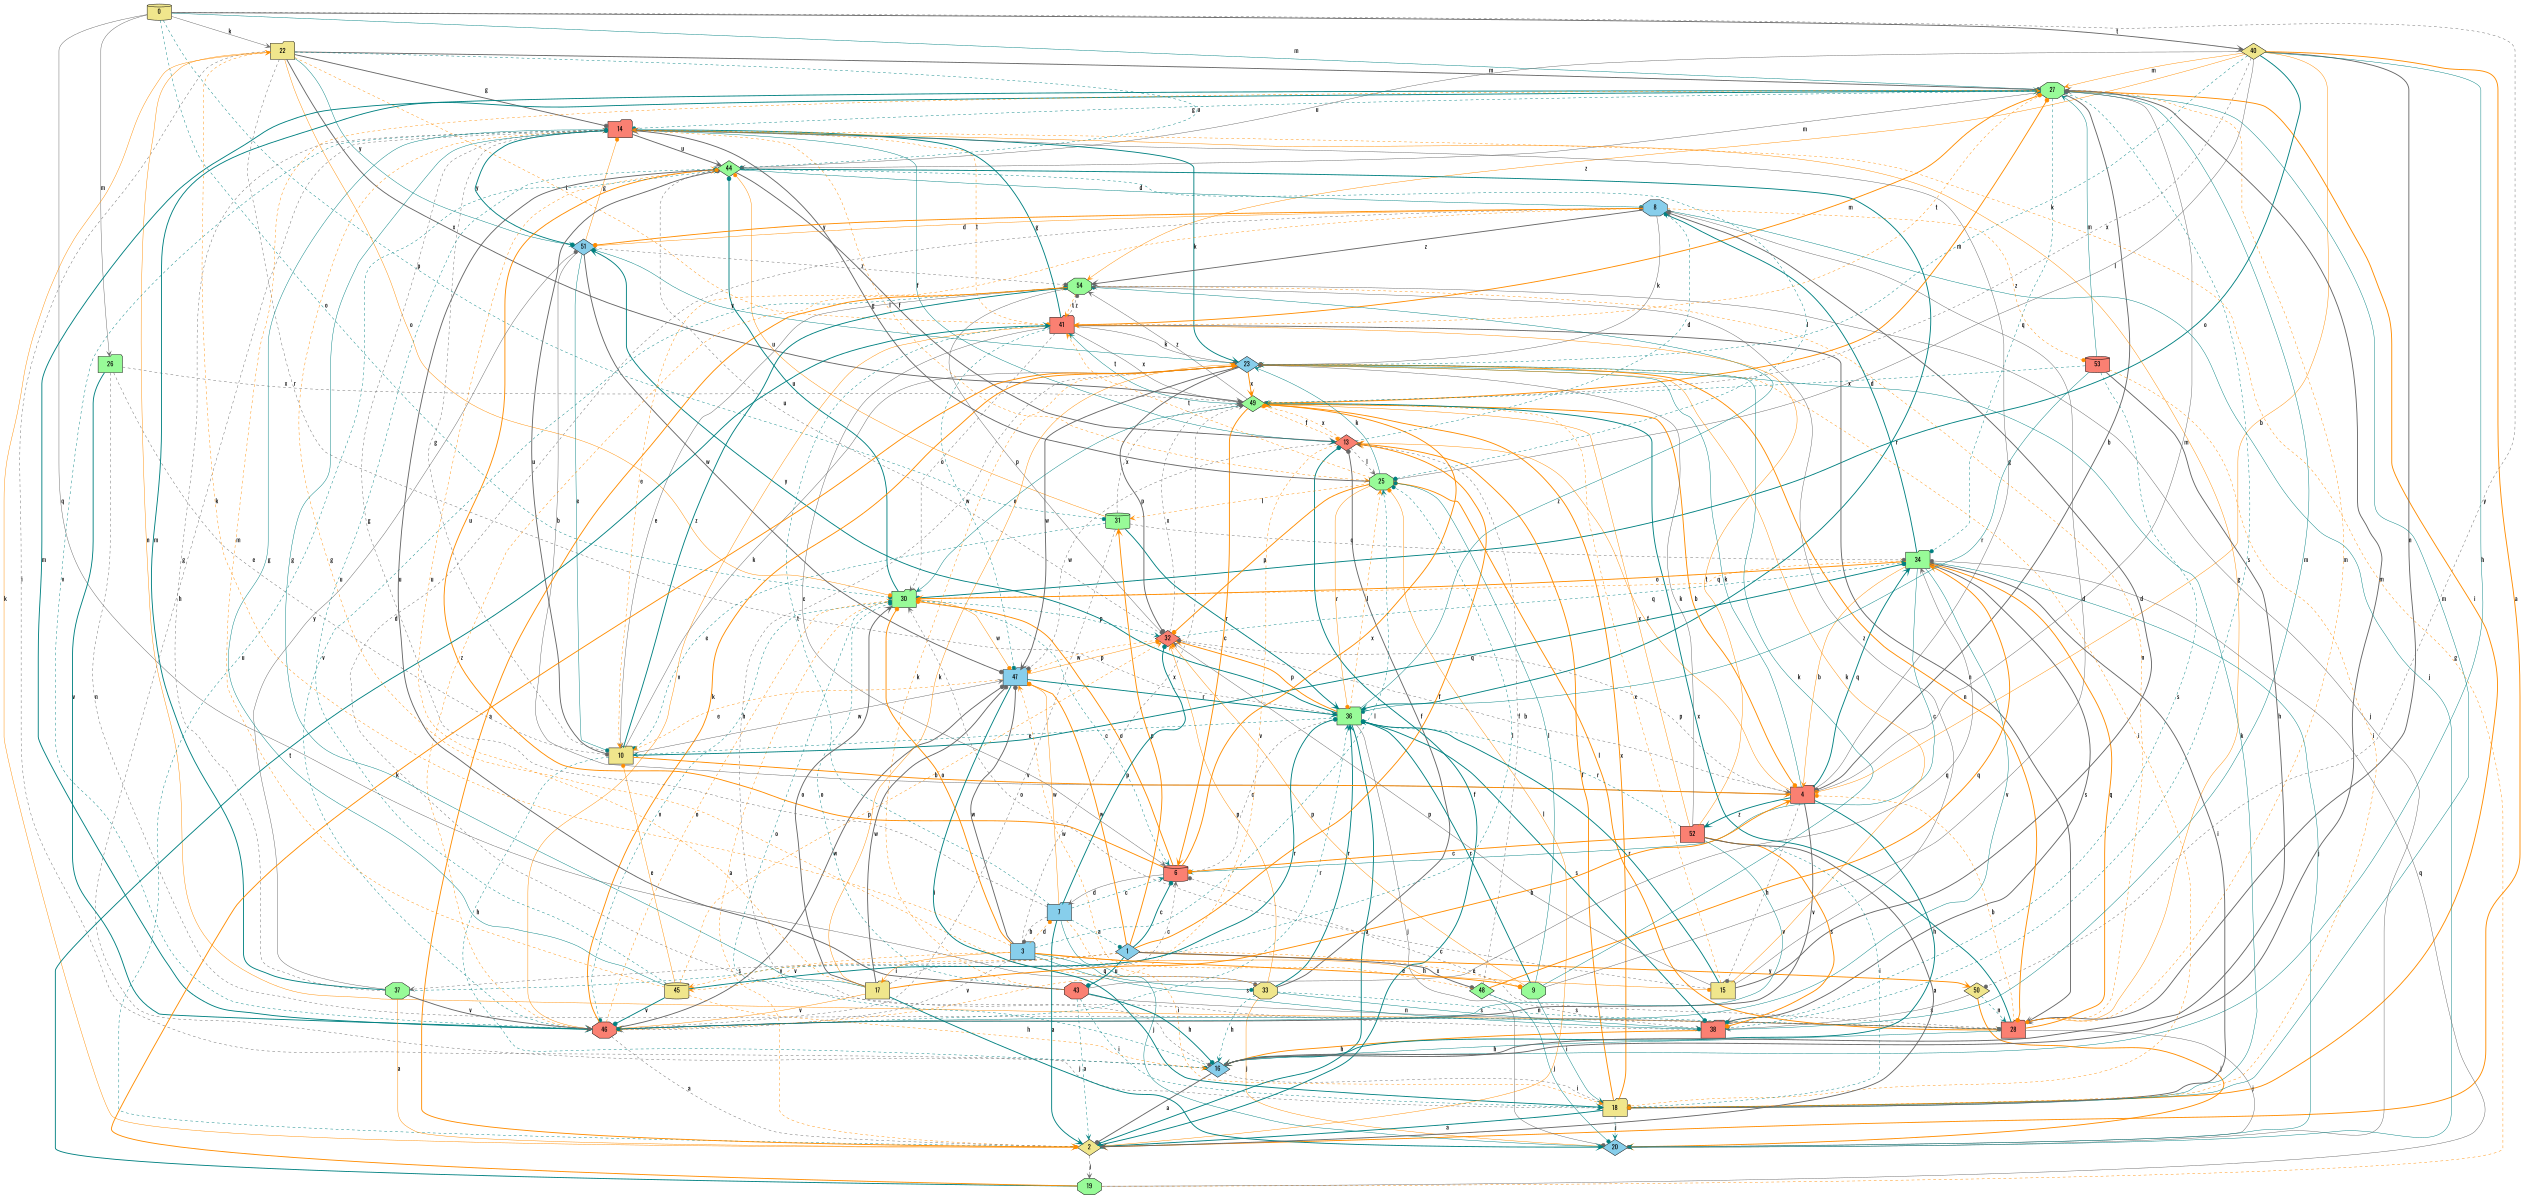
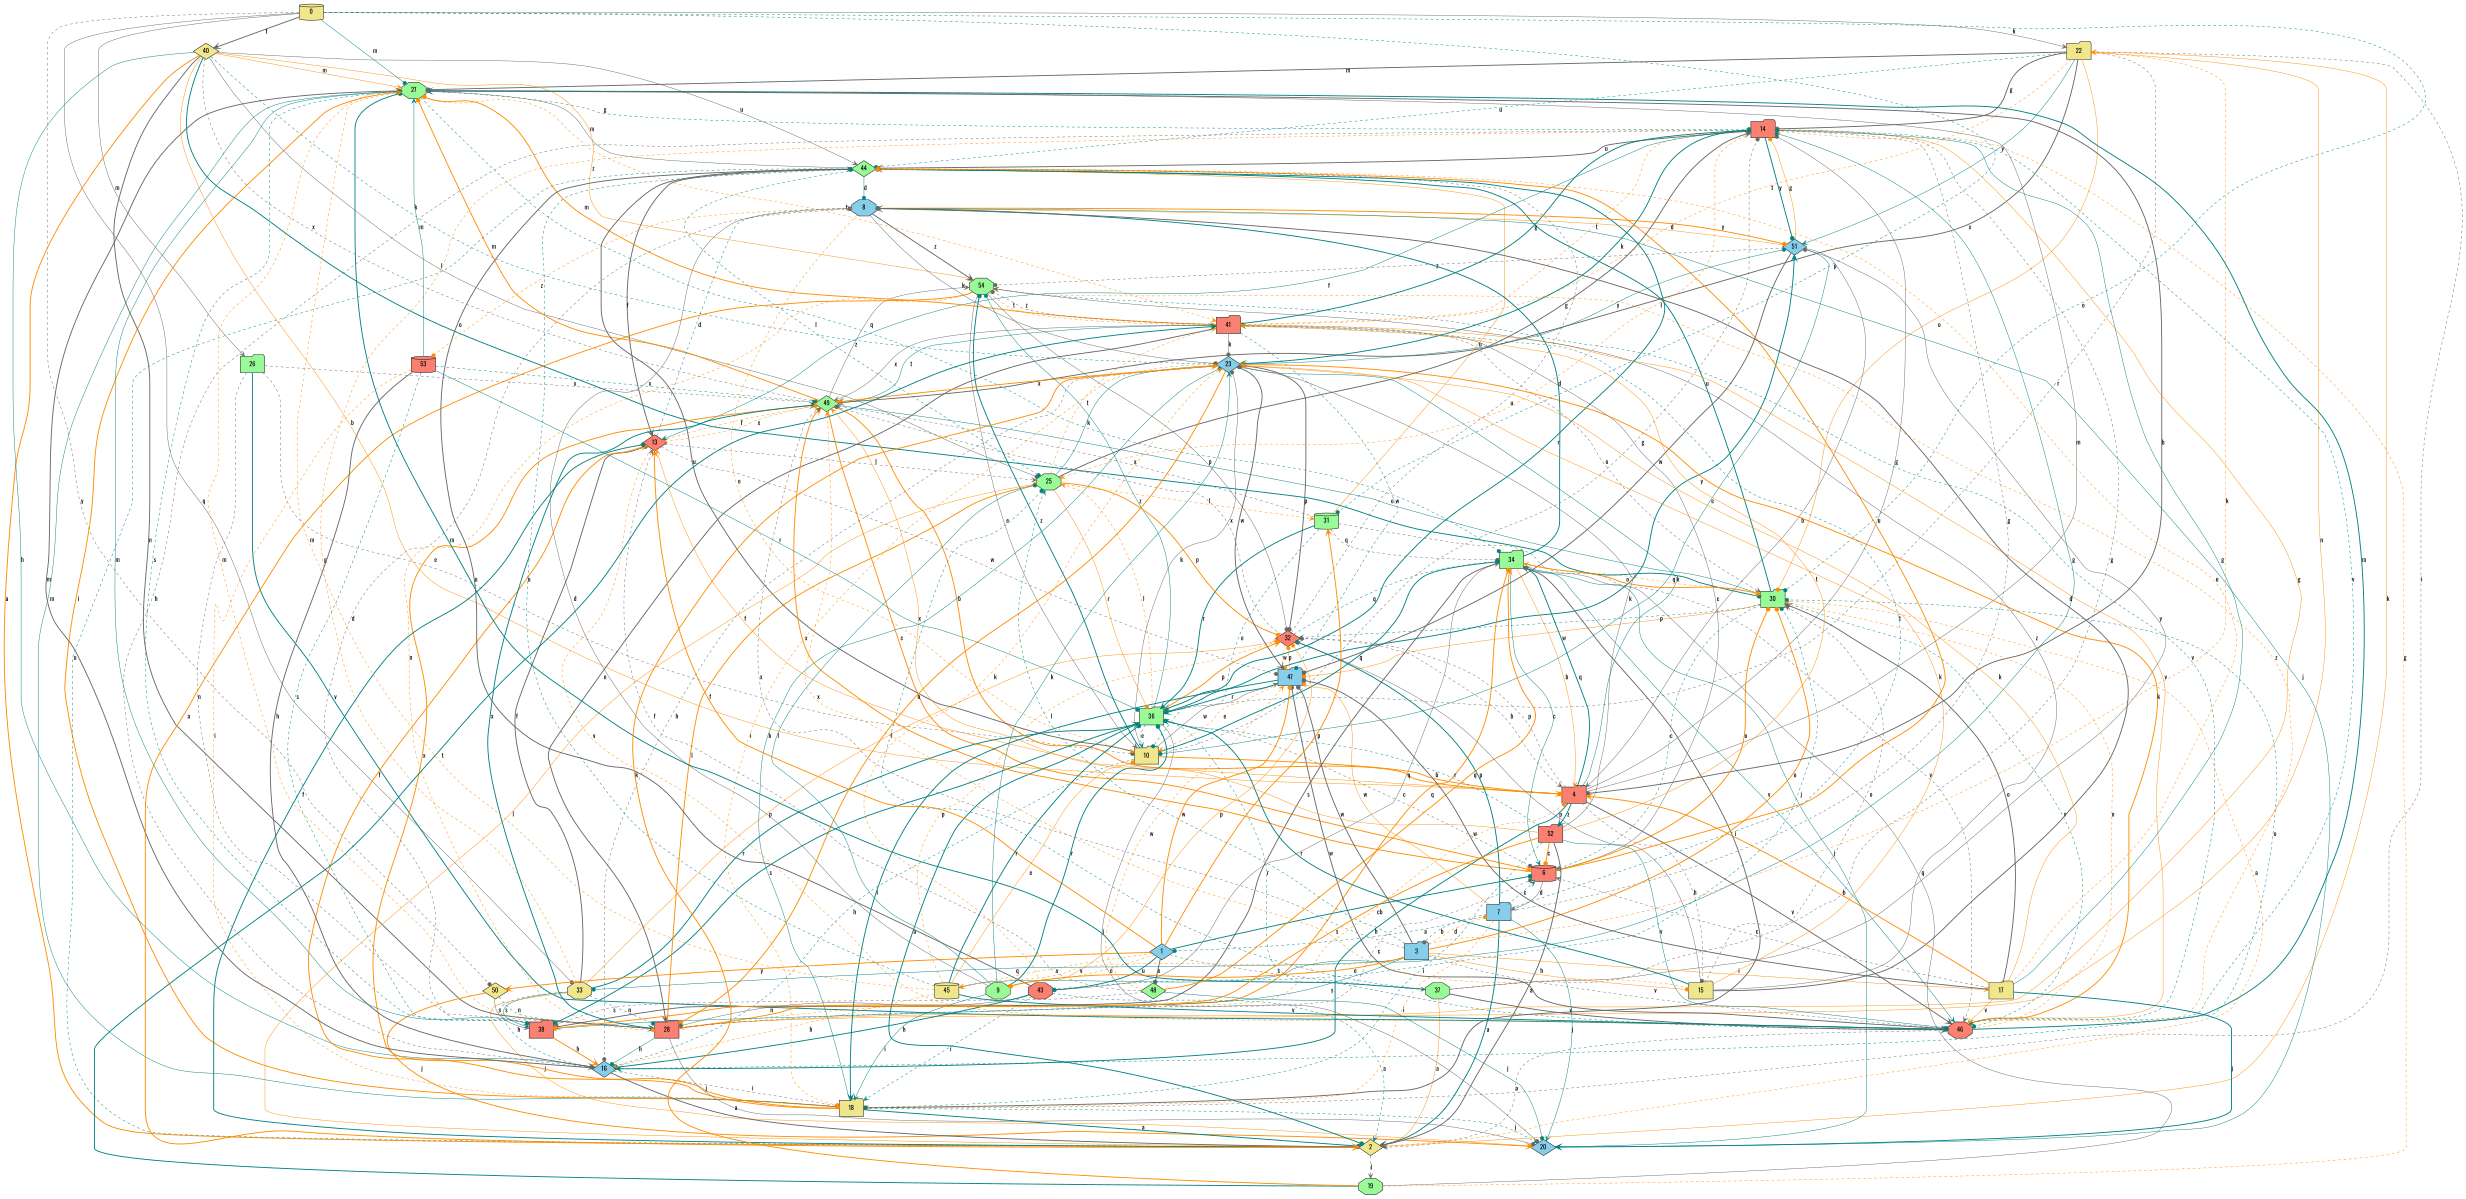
(2284, 627) -> none
(822, 795) -> (1801, 795)
